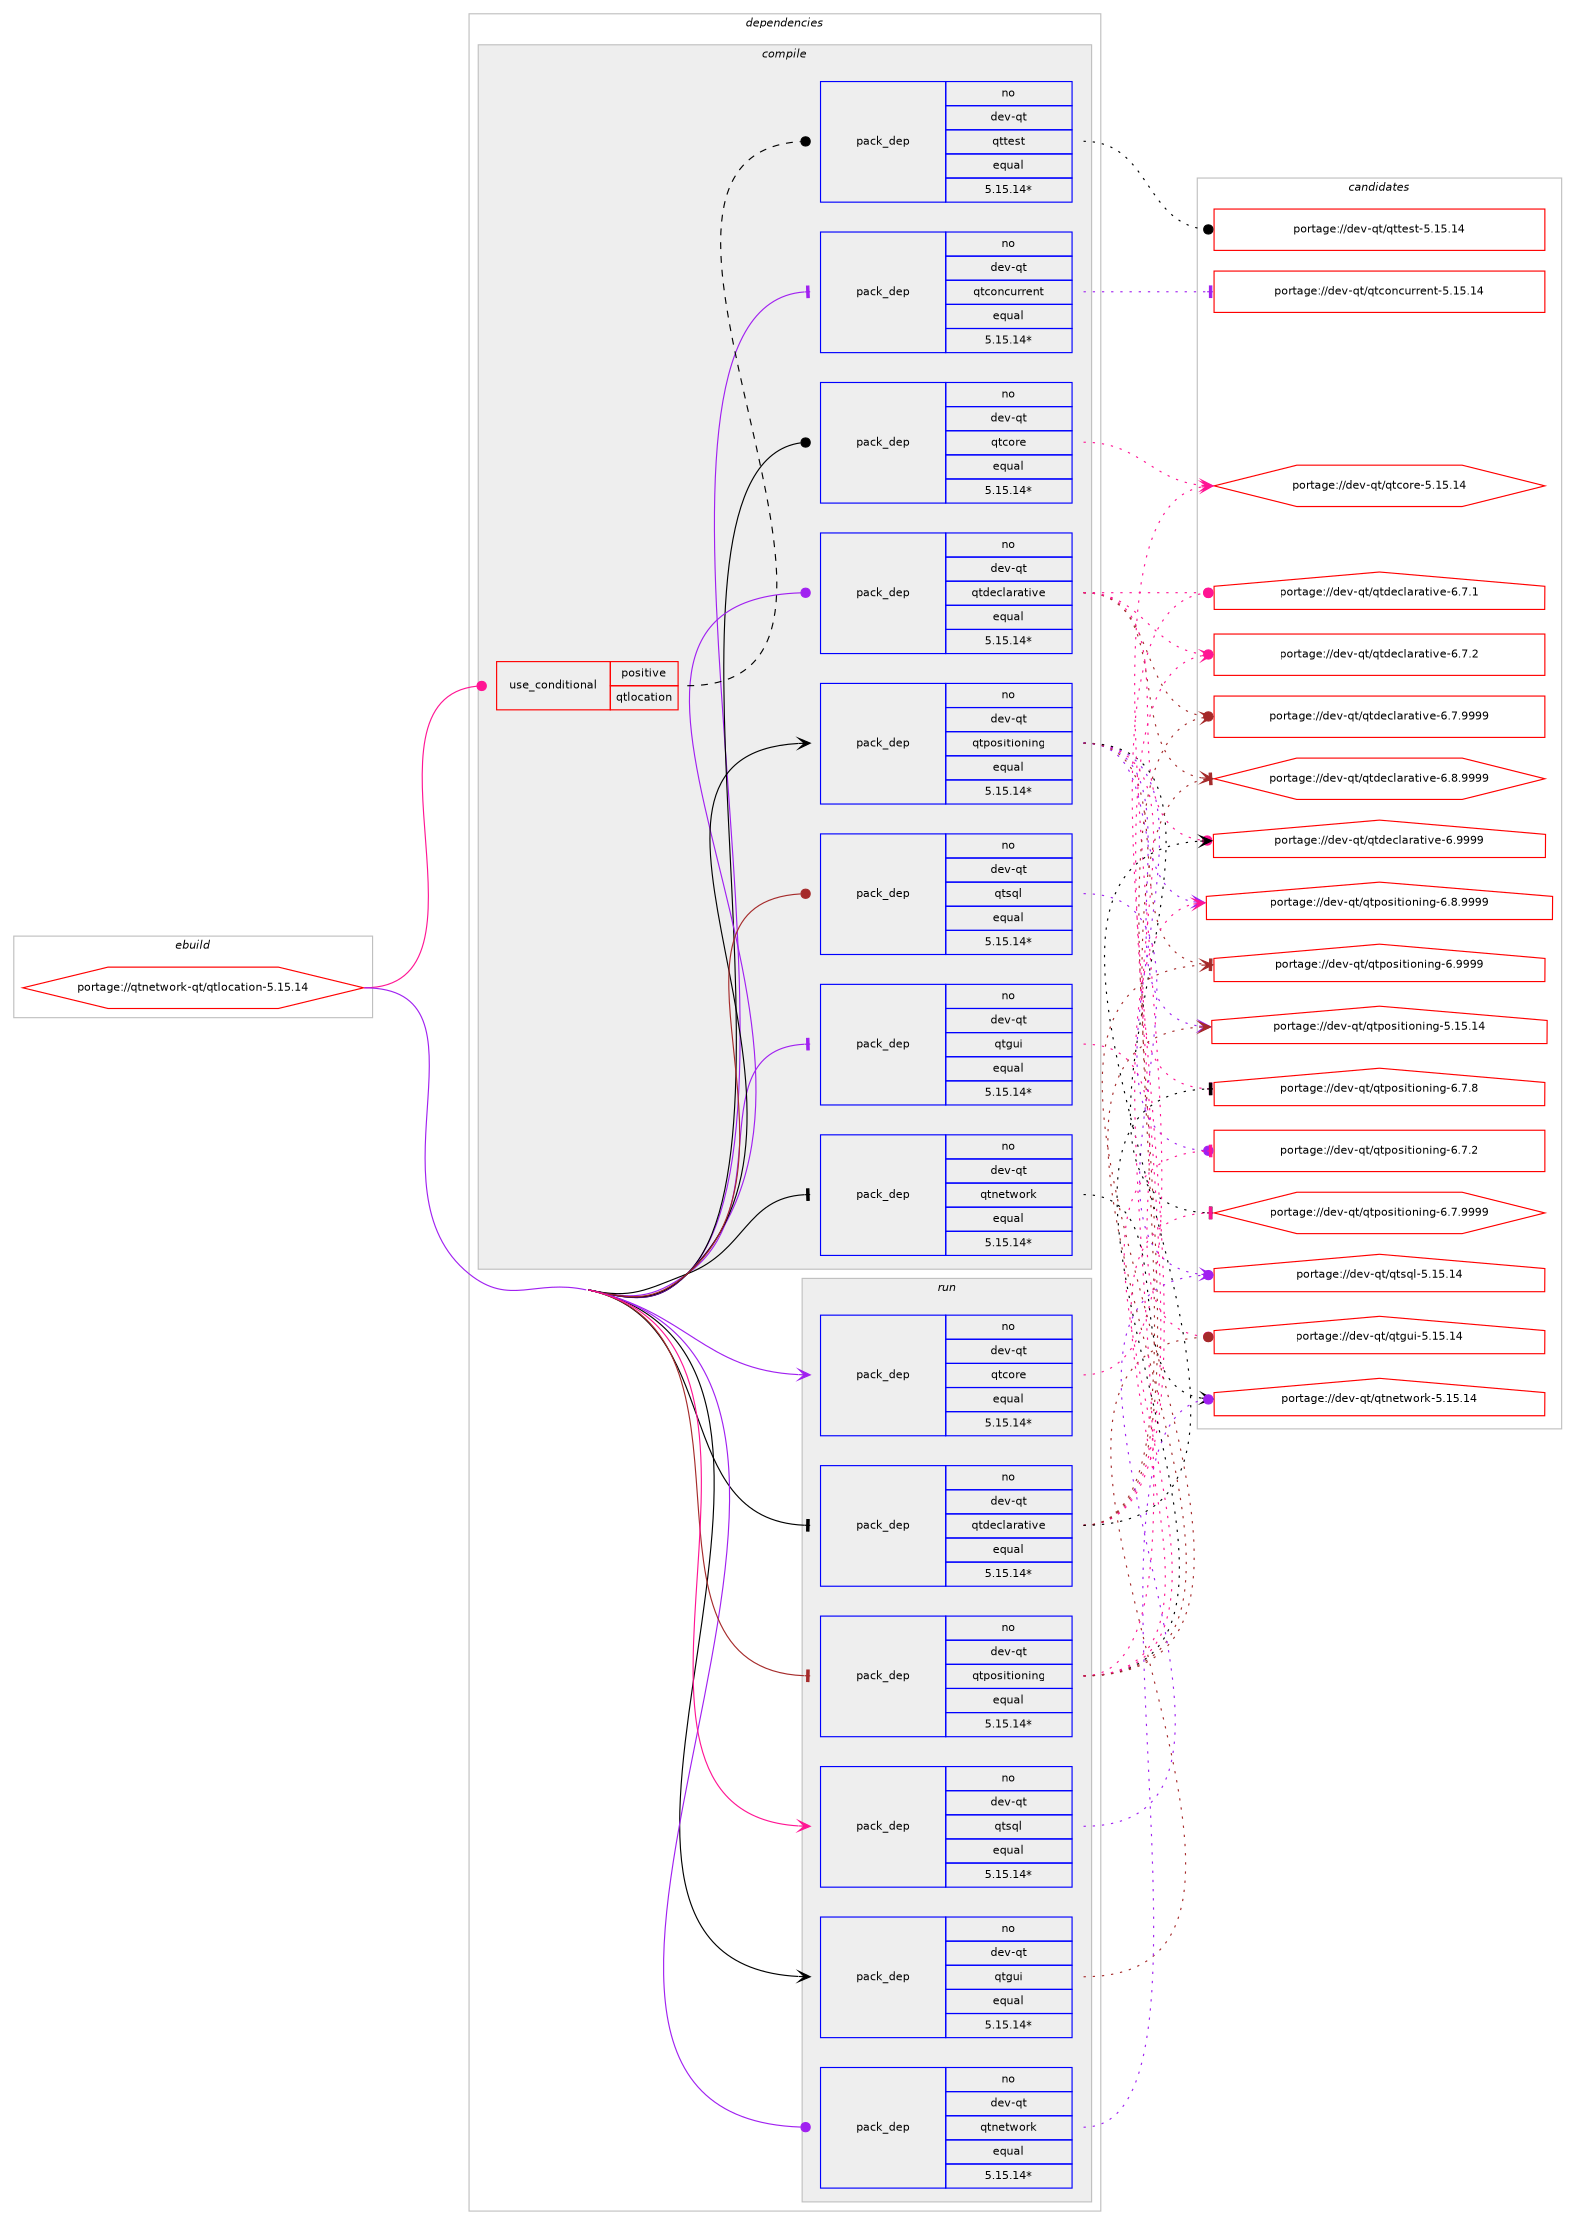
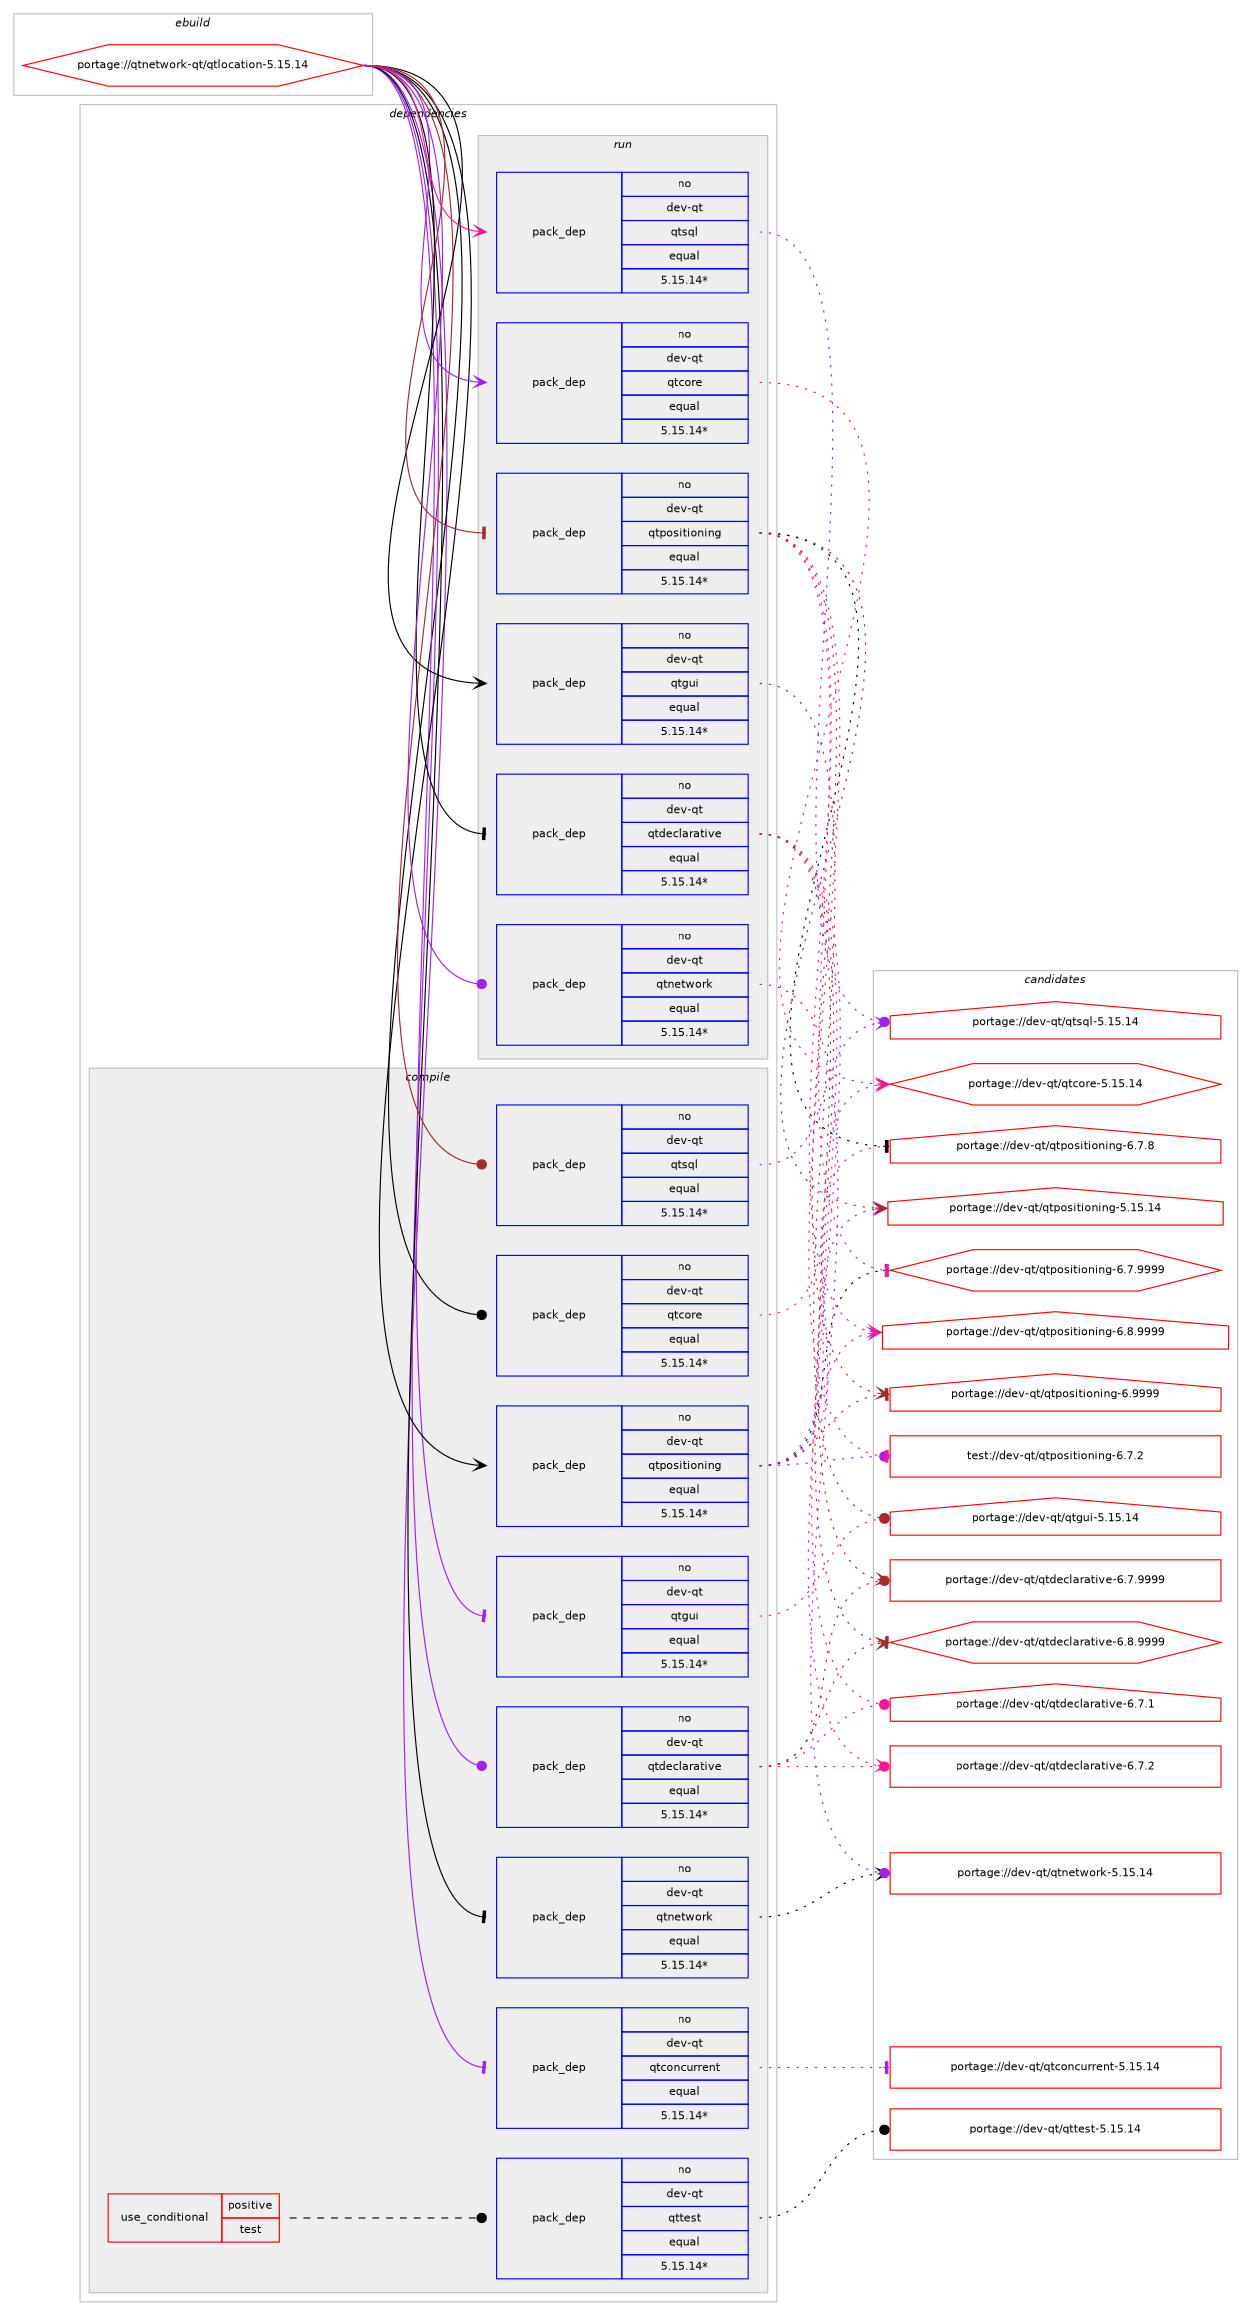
(644, 697) -> (251, 2229)
(426, 841) -> none
(1379, 841) -> none
(1379, 1151) -> (1056, 1456)
(1379, 1399) -> (1056, 1873)
